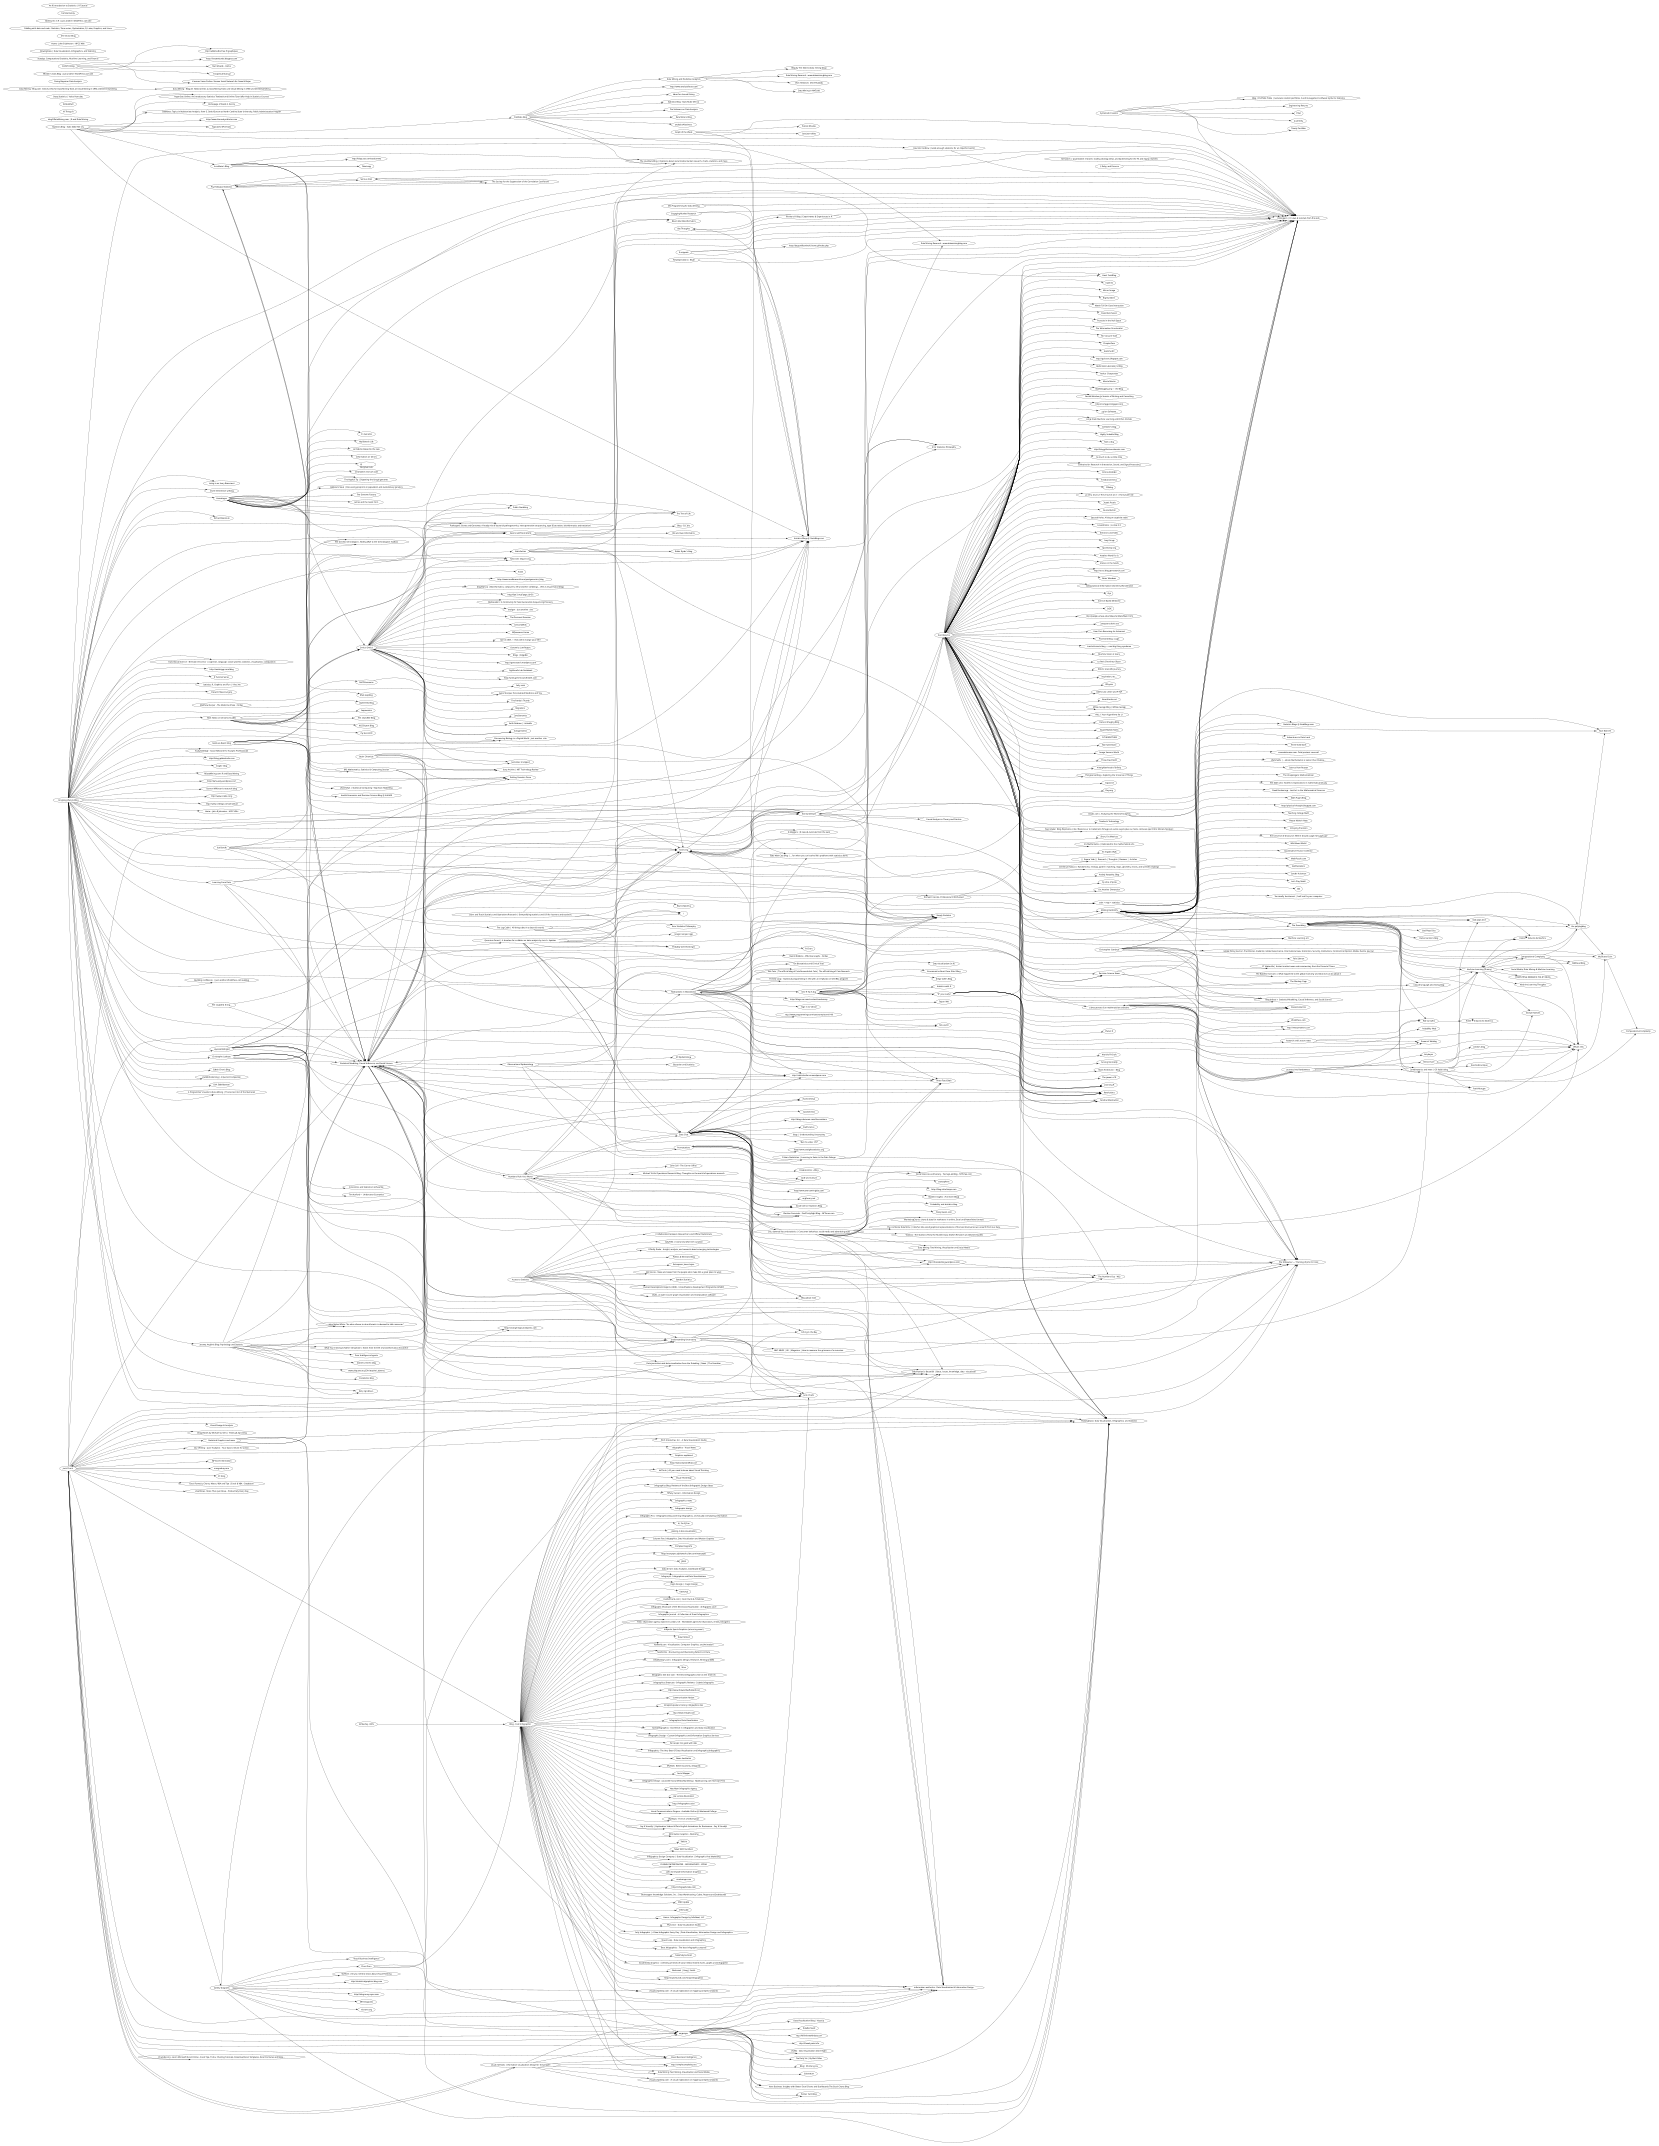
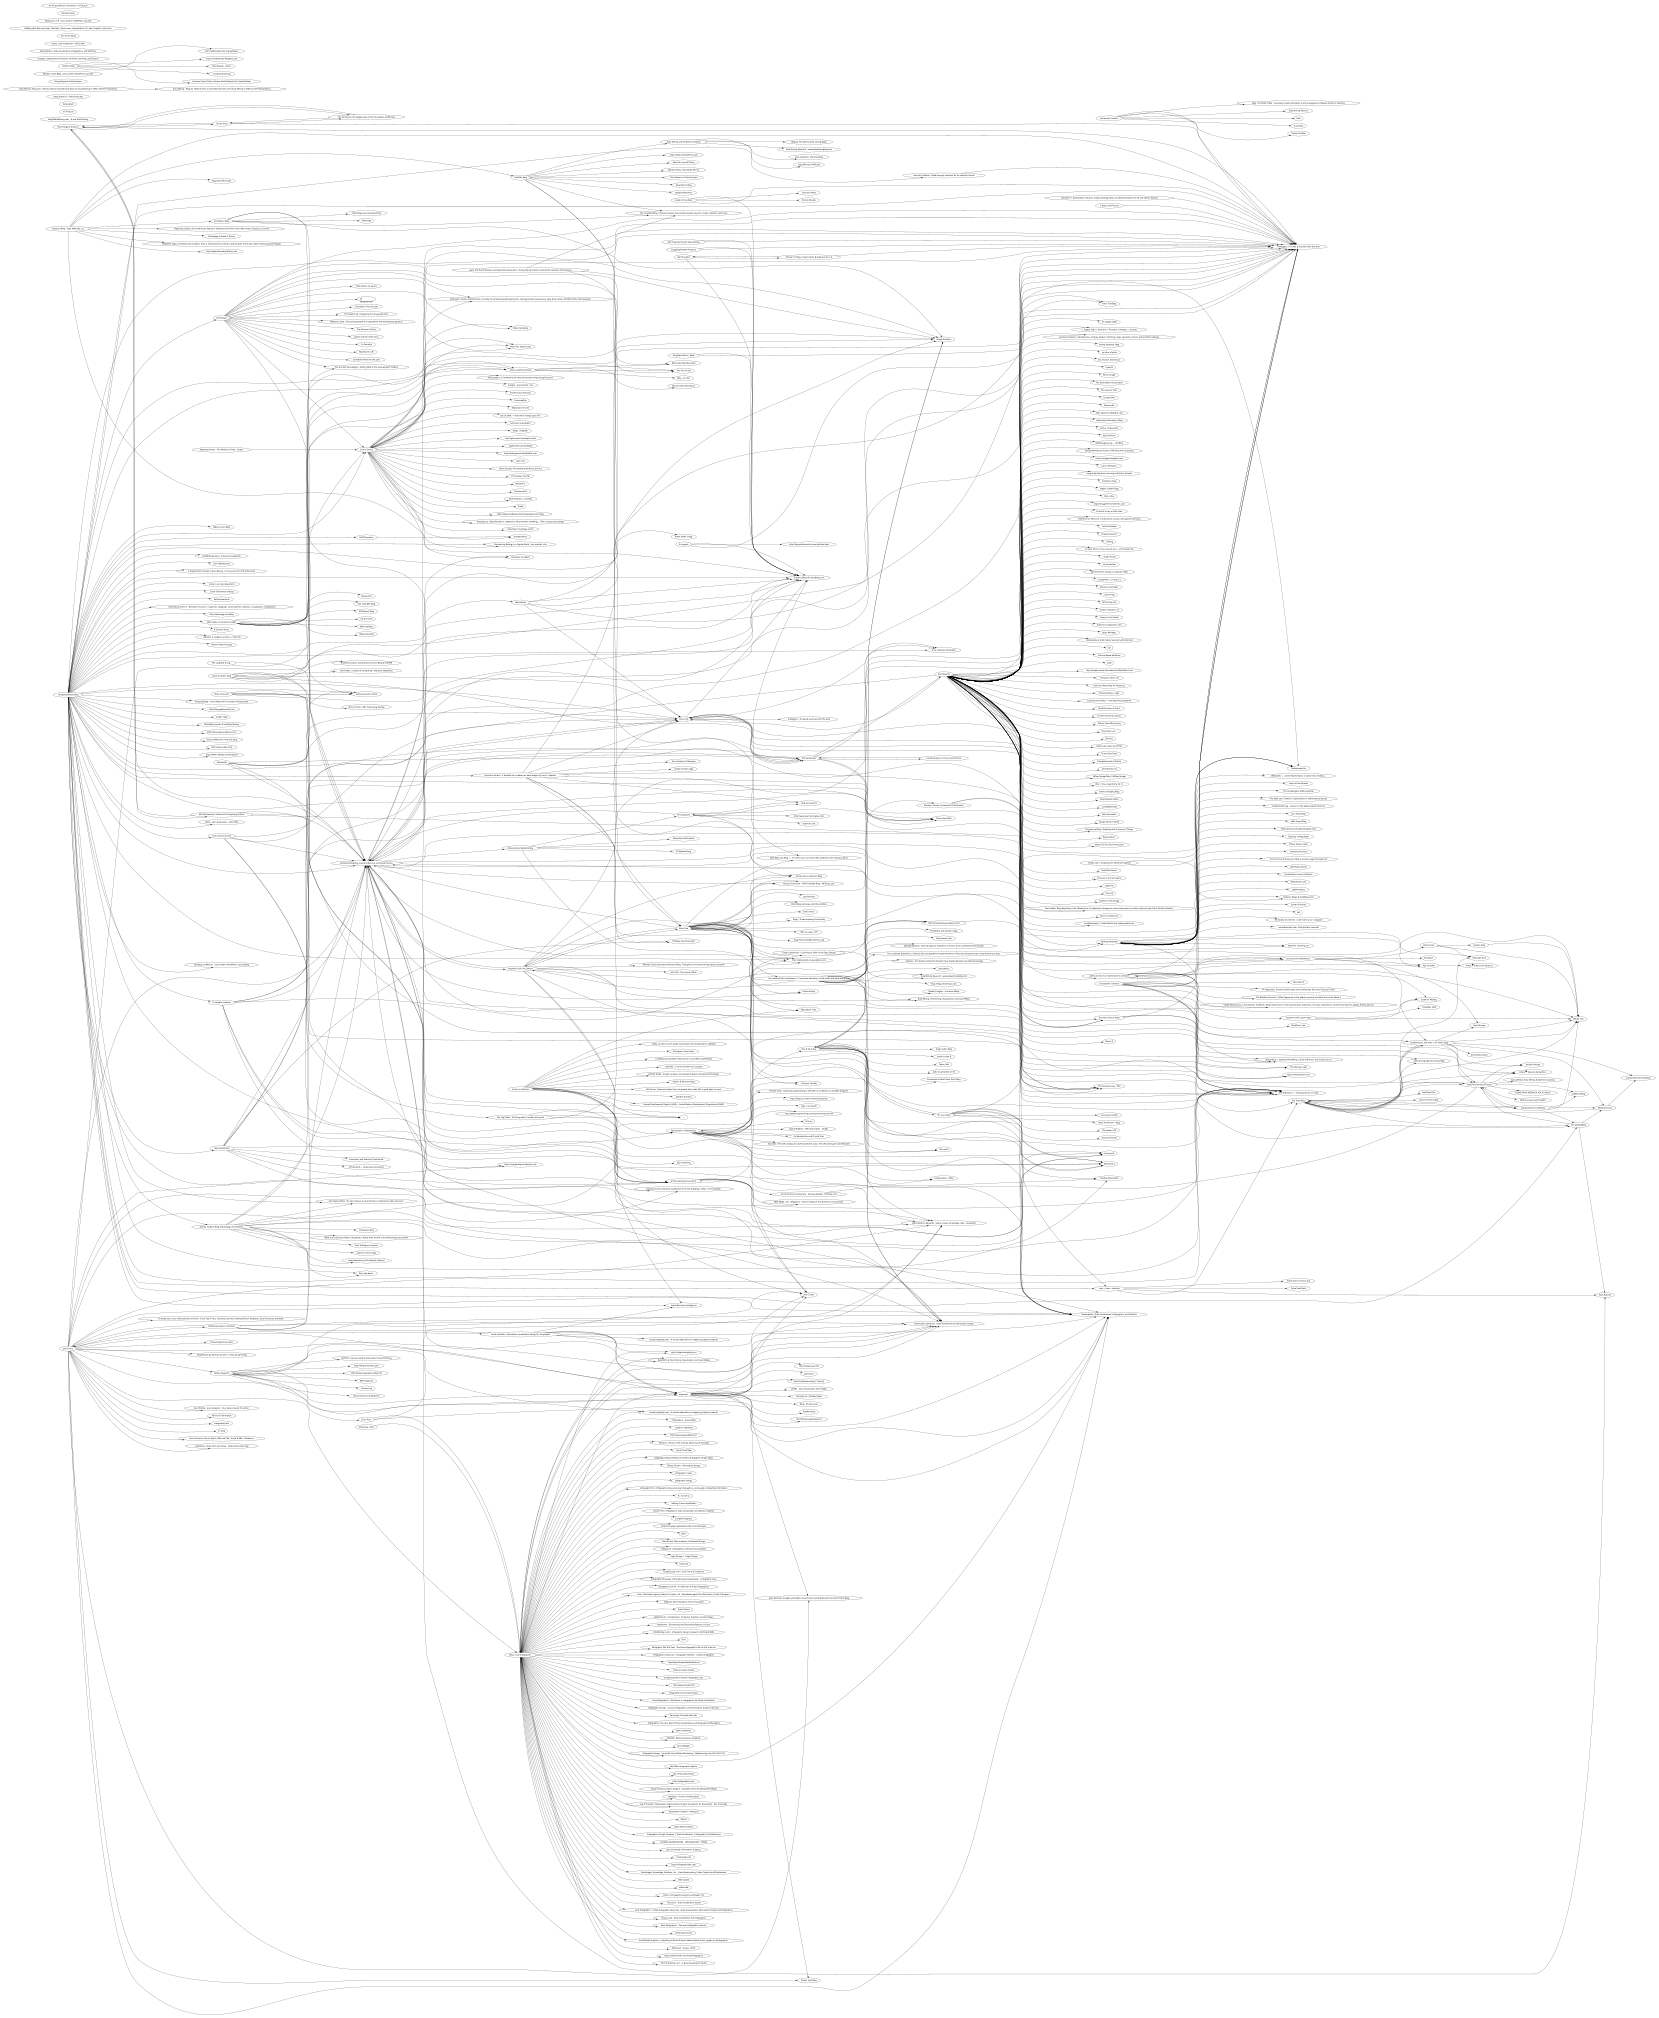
(1109, 571) -> (1109, 625)
(439, 770) -> (314, 822)
(865, 1172) -> (869, 1187)
